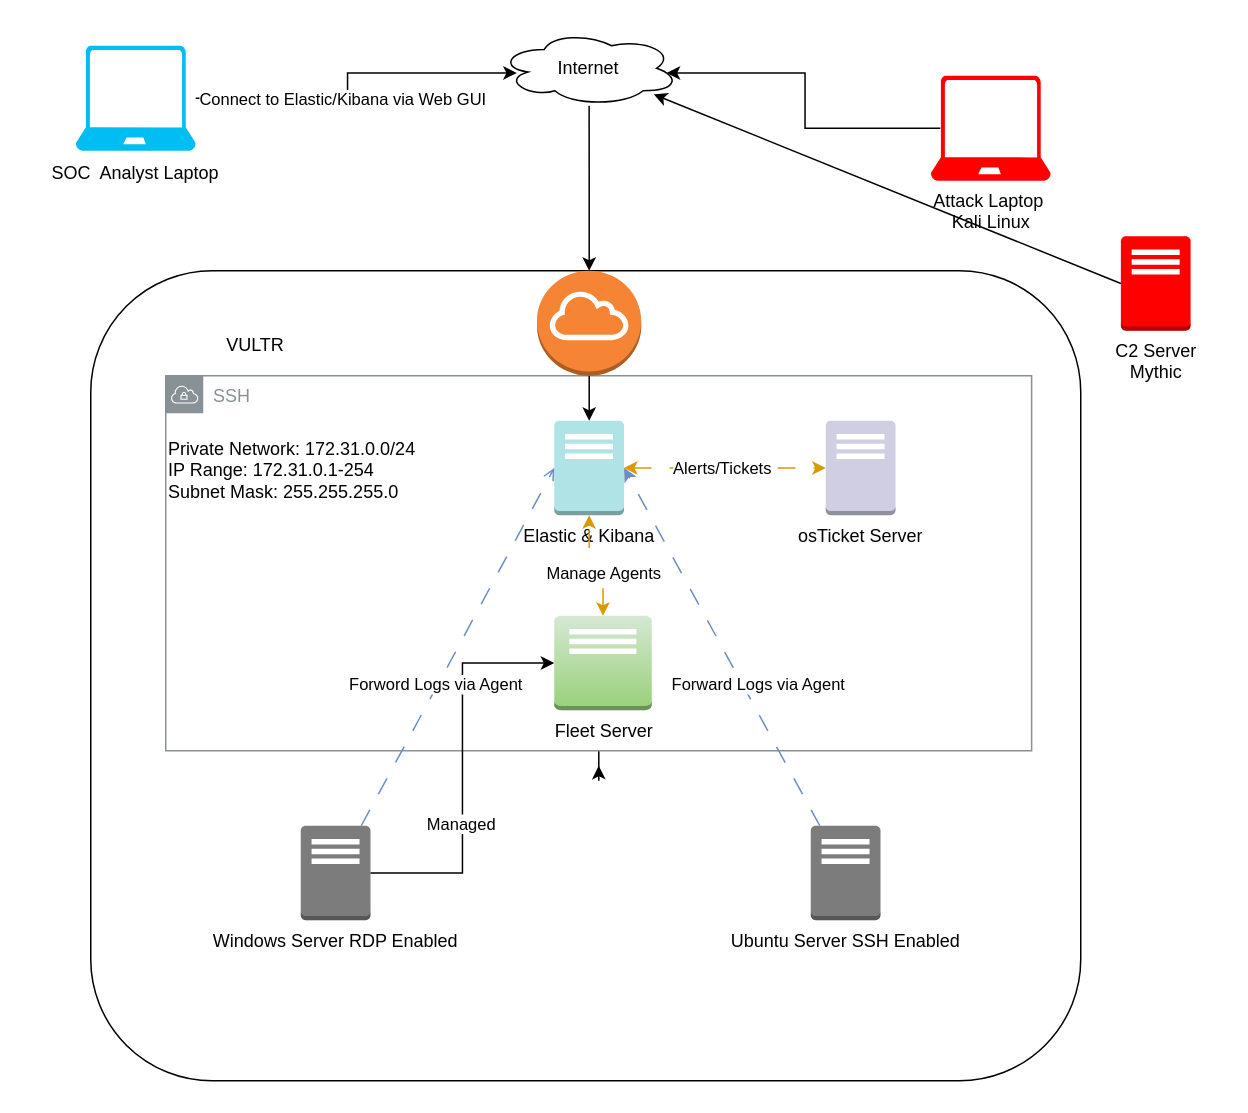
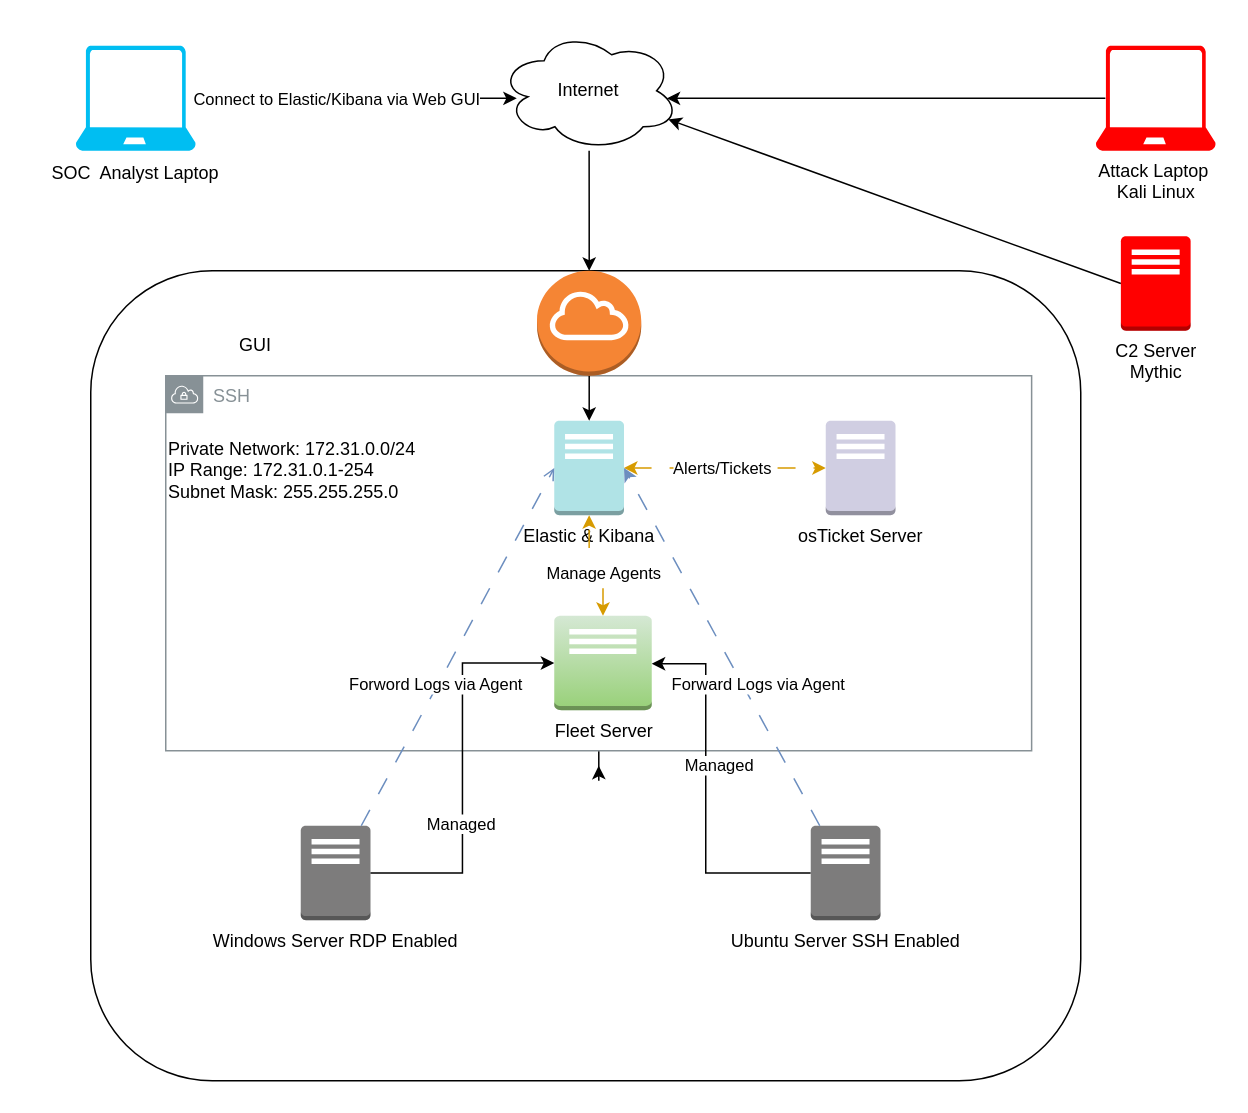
(589, 68) -> (589, 91)
(991, 128) -> (1156, 98)
(256, 346) -> (256, 346)
none -> (706, 836)
